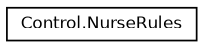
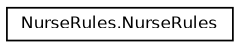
(102, 24) -> (120, 24)
